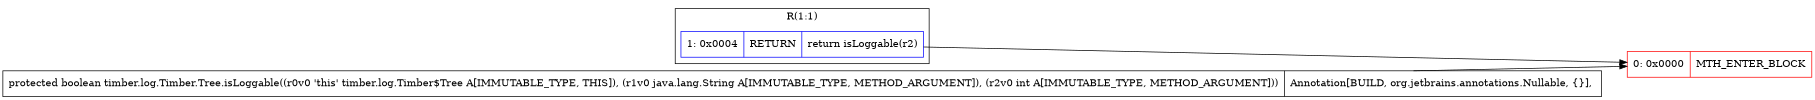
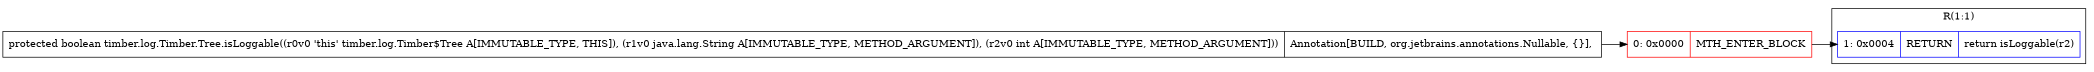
(1272, 55) -> (1821, 44)
